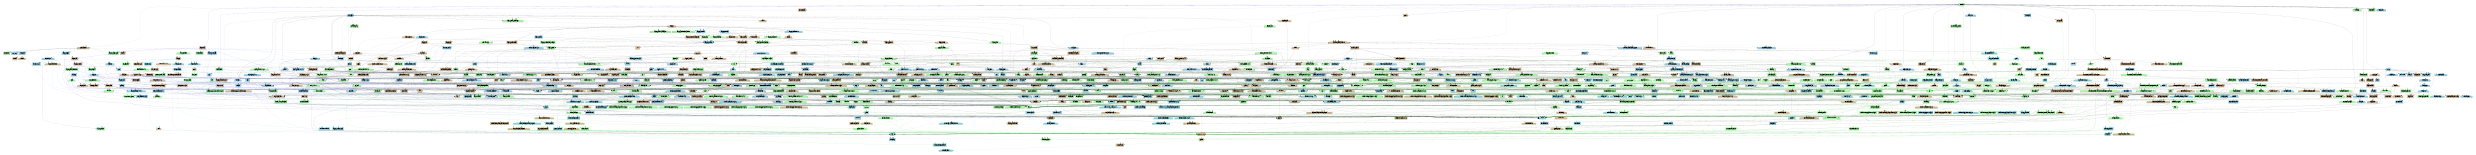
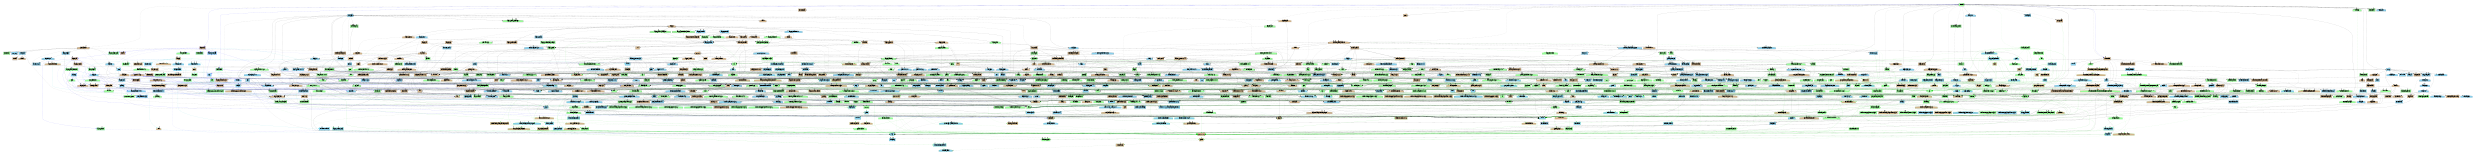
(1167, 86) -> (1167, 86)
